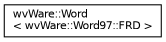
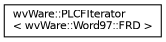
(83, 21) -> (83, 21)
